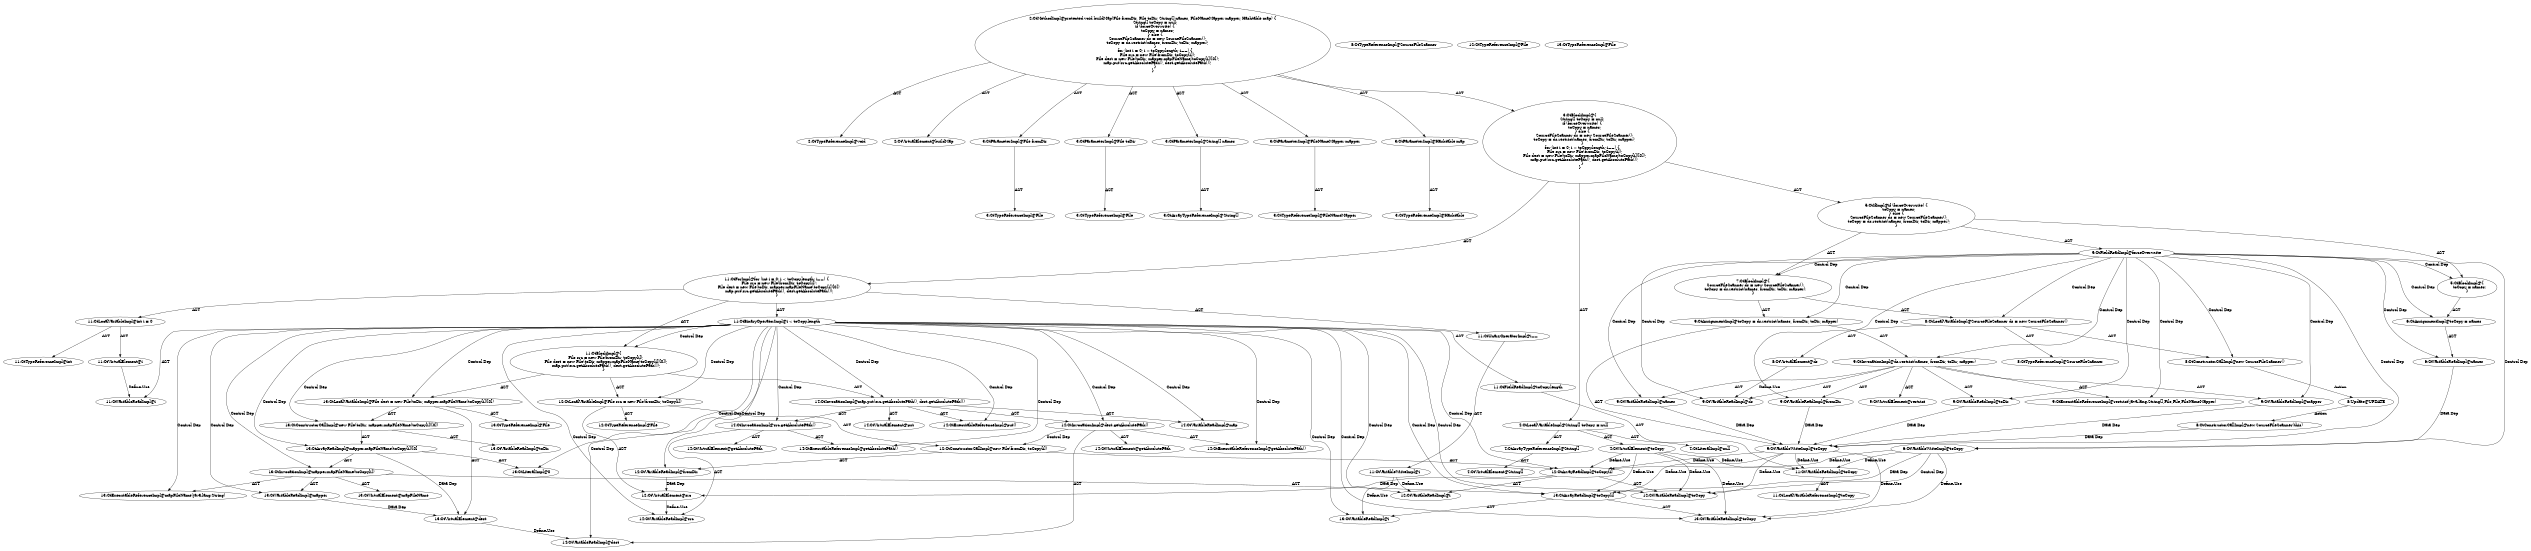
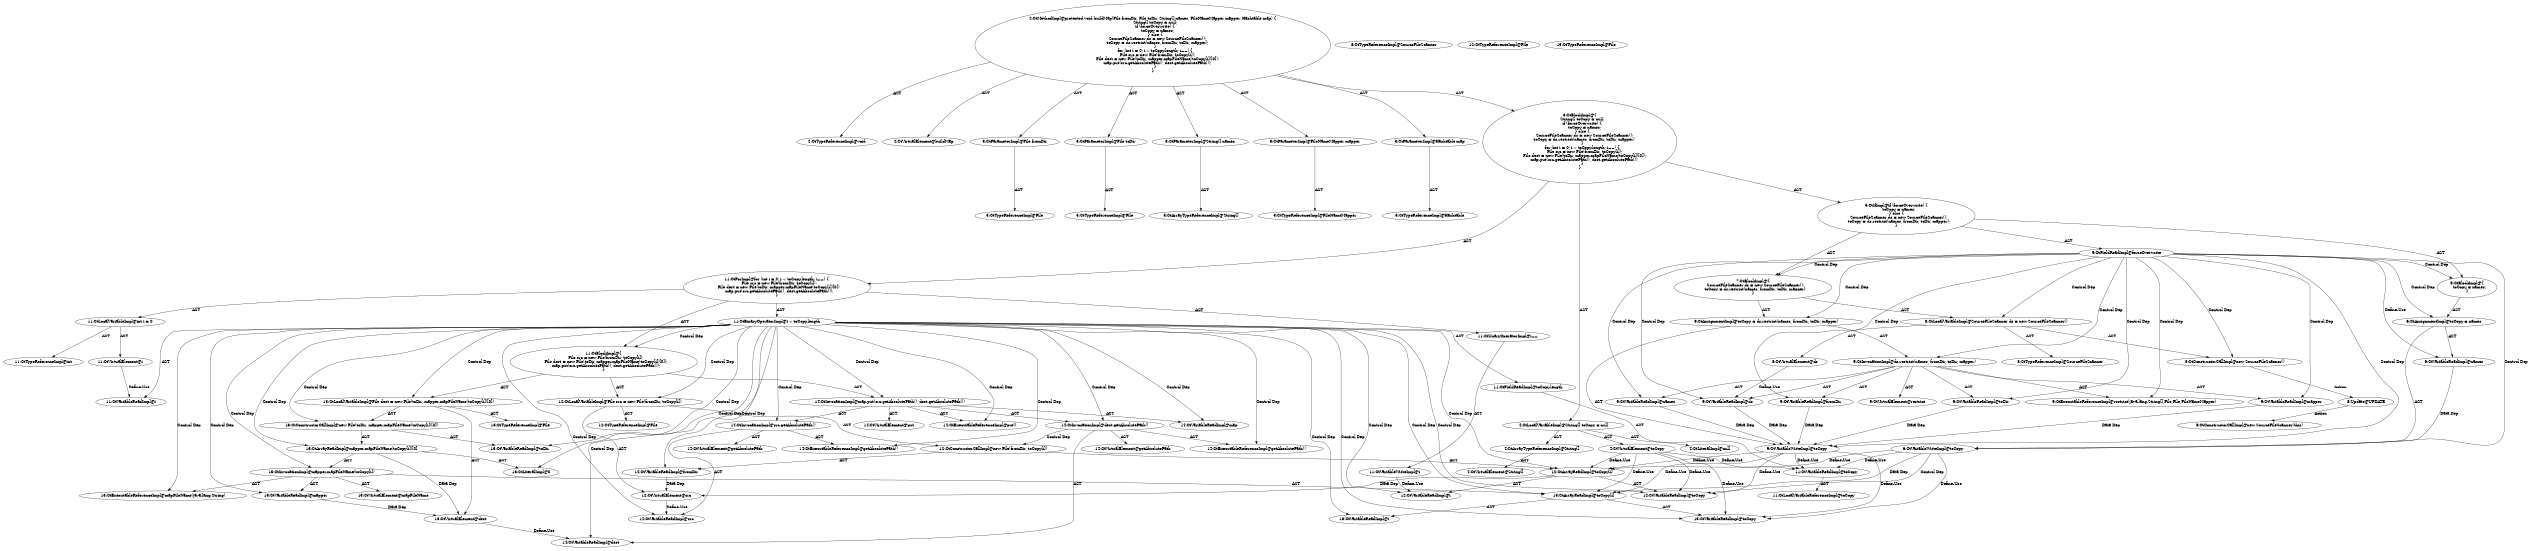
(2395, 310) -> (2395, 310)
none -> (679, 425)
(2018, 439) -> (1761, 425)
none -> (2256, 446)
(1367, 491) -> none
